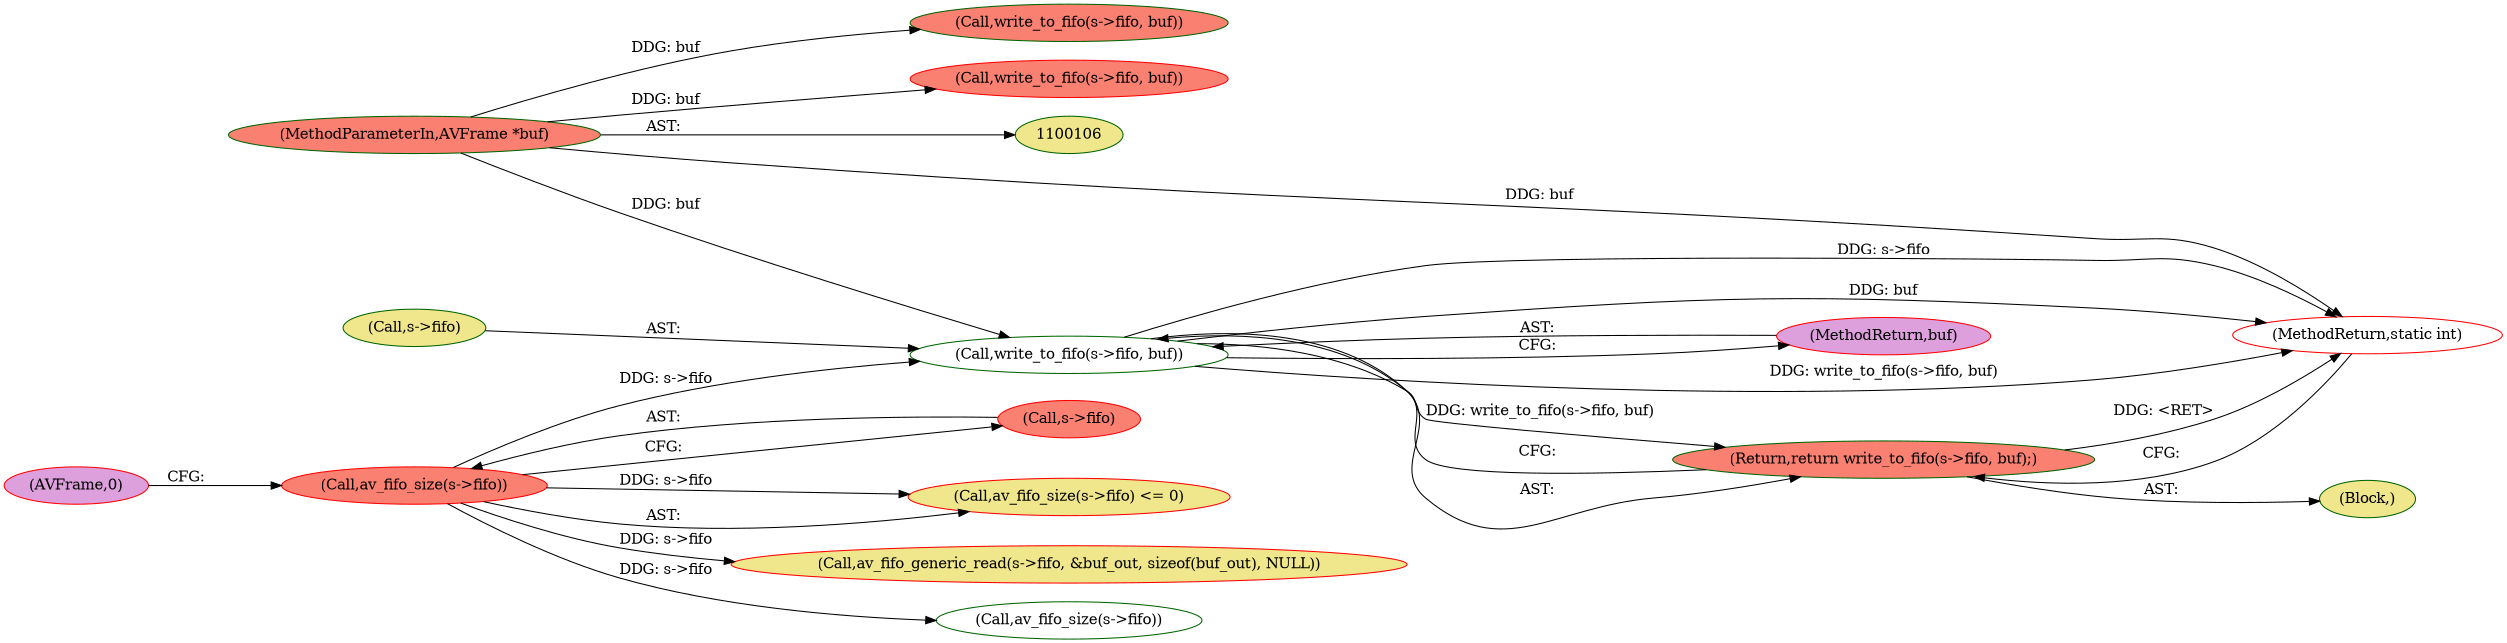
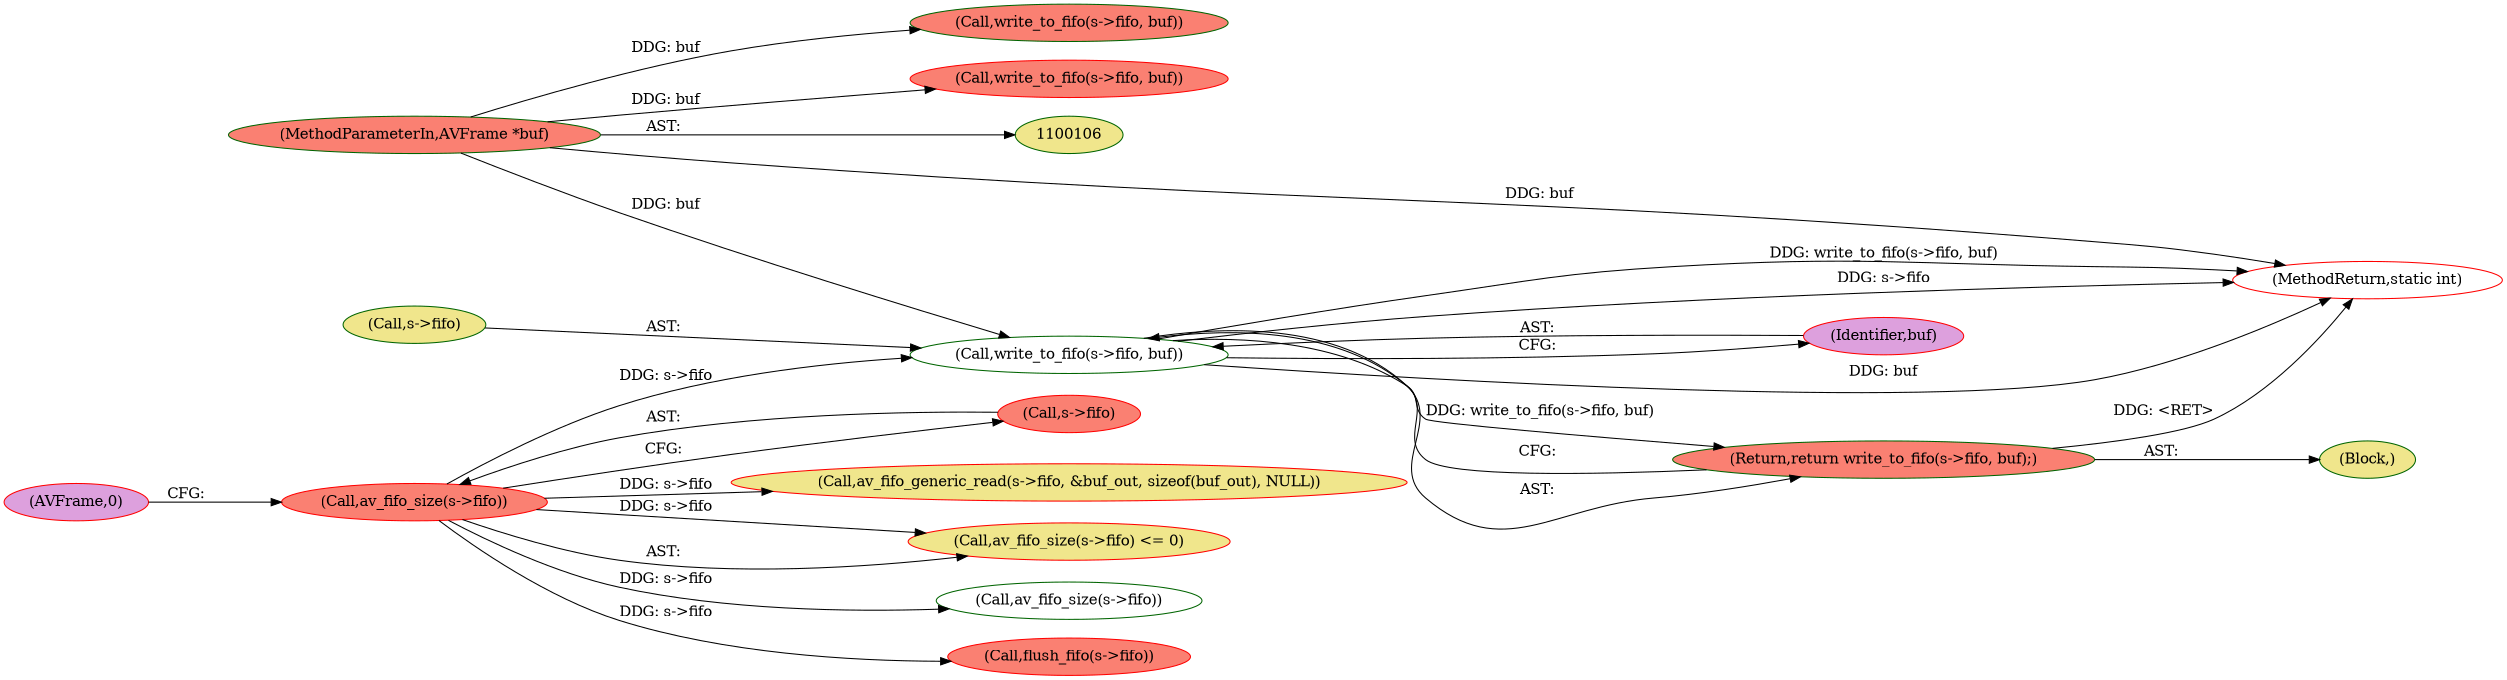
(1884, 336) -> (1884, 336)
(2188, 470) -> none
none -> (1069, 657)
